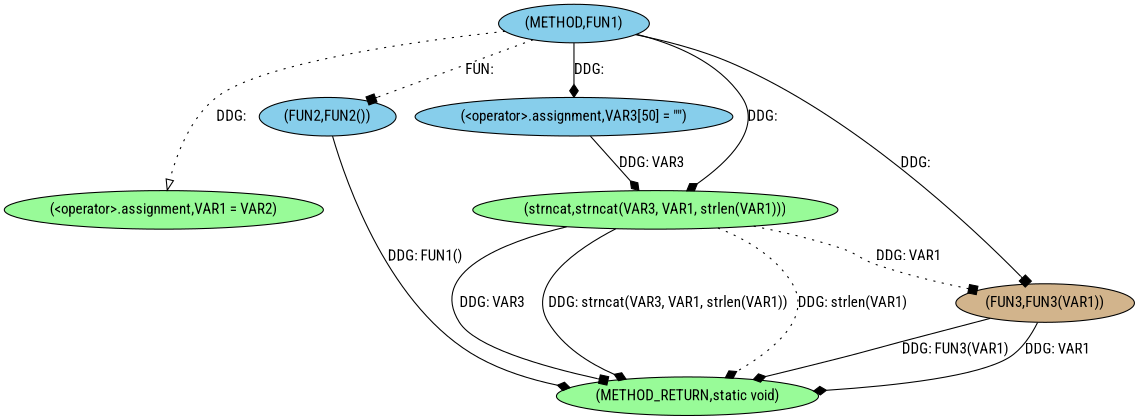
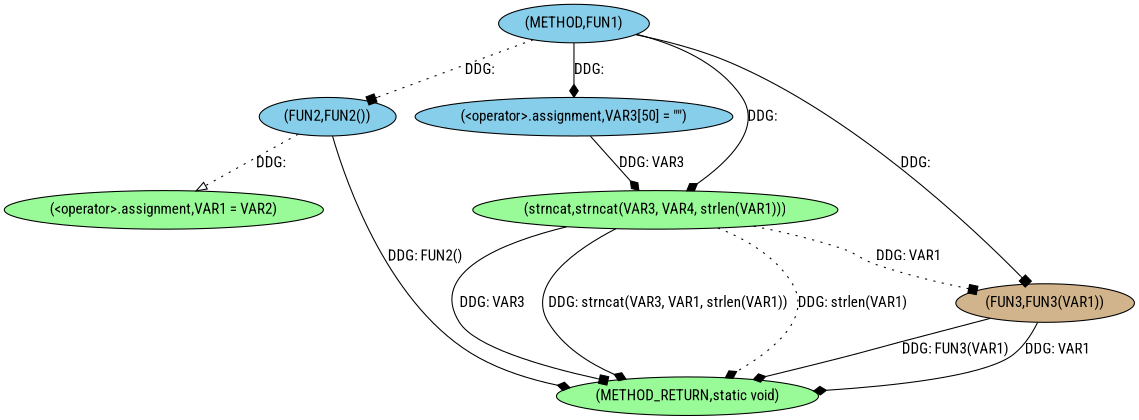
(311, 62) -> (252, 160)
(481, 70) -> (481, 70)
(655, 210) -> (655, 210)
(425, 256) -> (425, 256)
